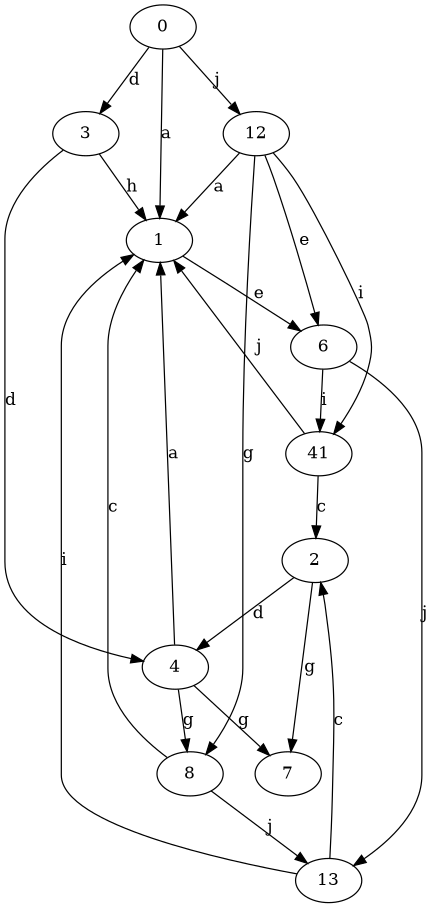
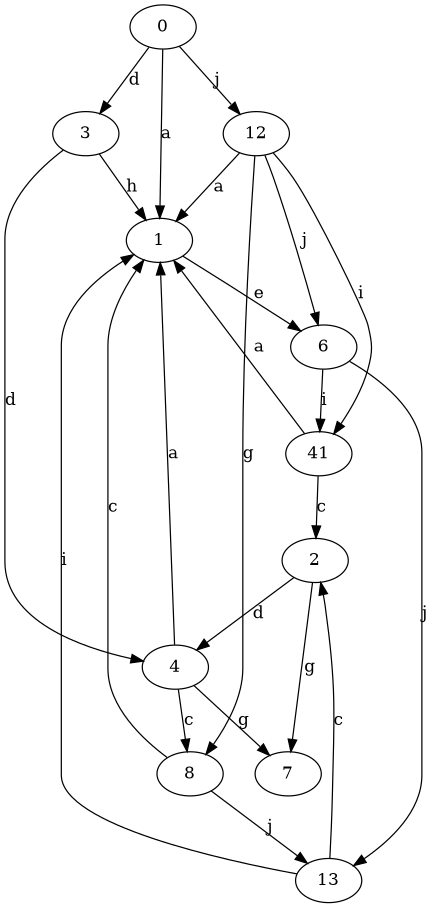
(305, 240) -> (305, 240)
(259, 347) -> (259, 347)
(189, 721) -> (189, 721)
